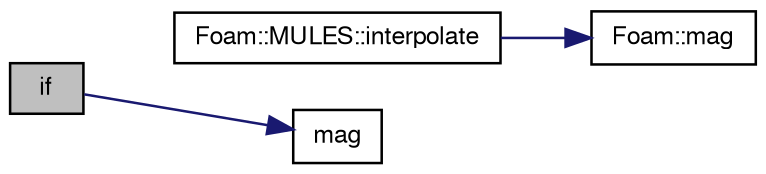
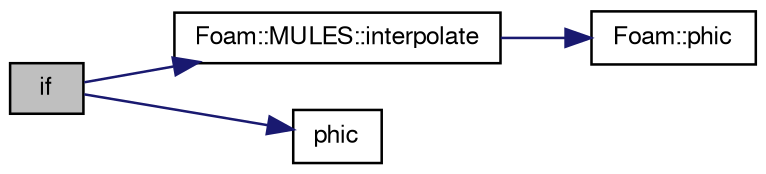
(674, 38) -> (674, 38)
none -> (129, 74)
(337, 136) -> (337, 136)
